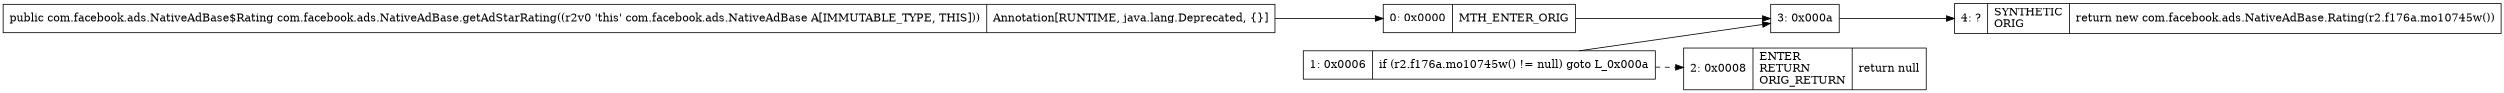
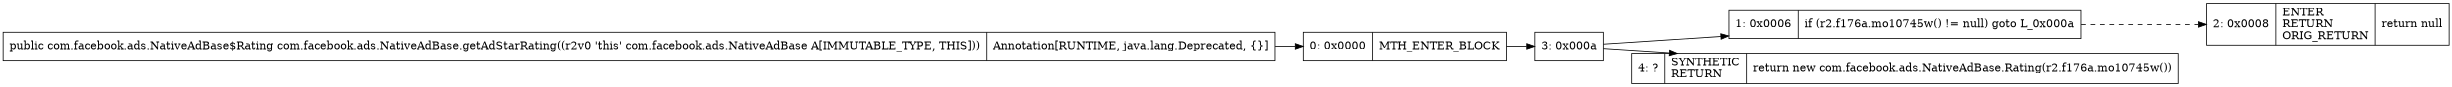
(1514, 18) -> (1440, 46)
(2009, 24) -> (1697, 74)
(1671, 38) -> (1662, 40)
